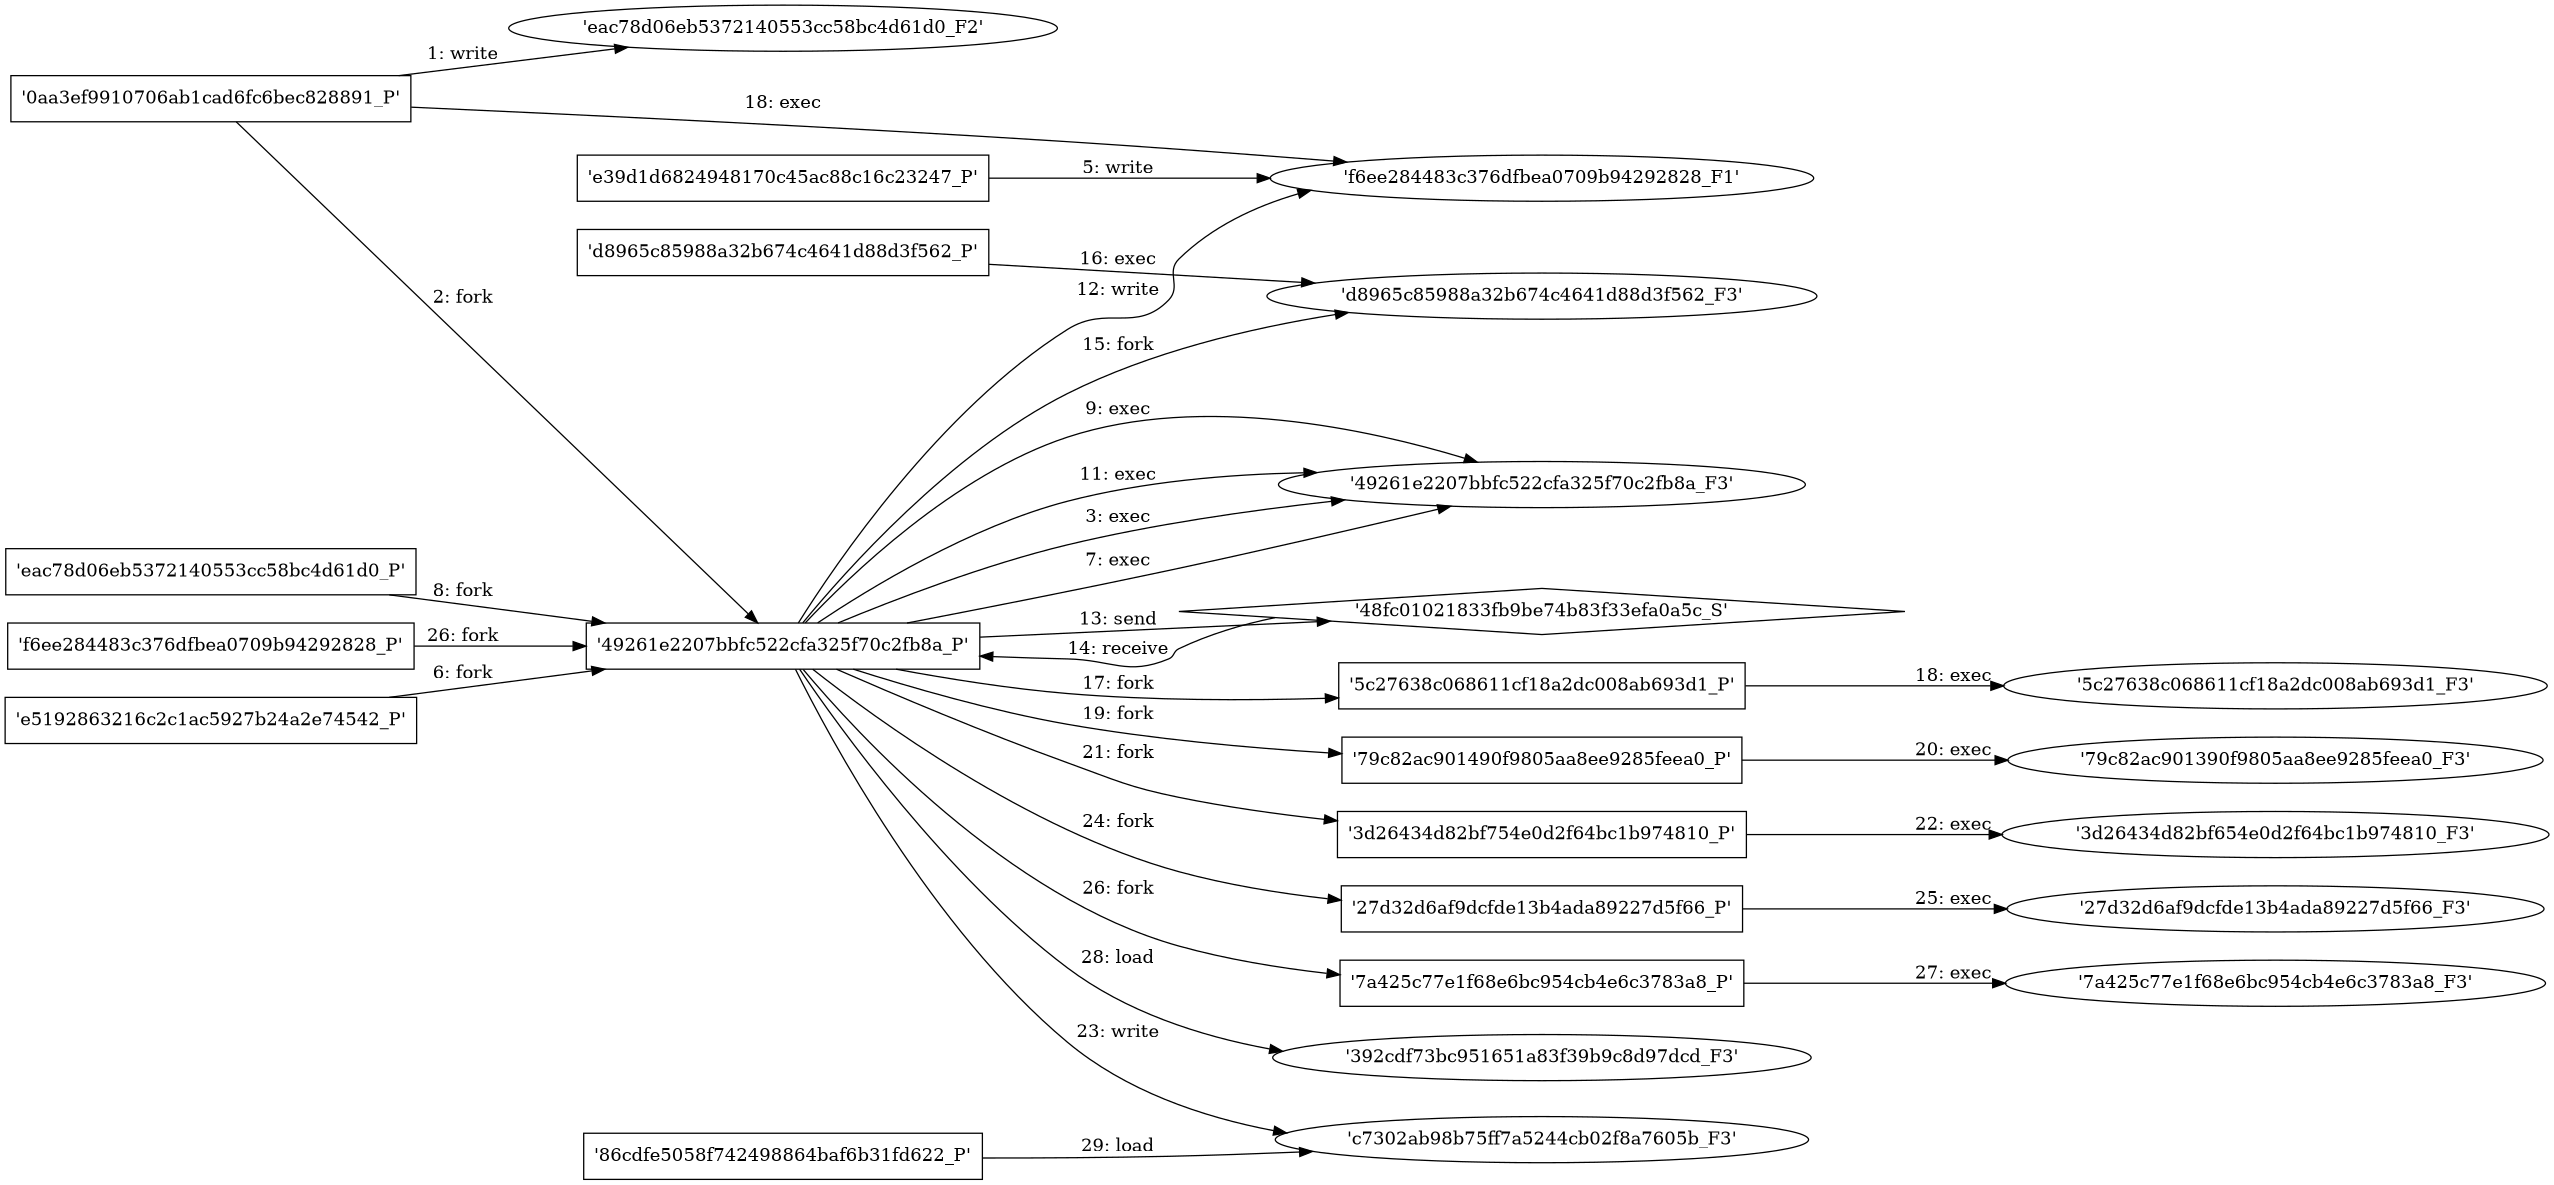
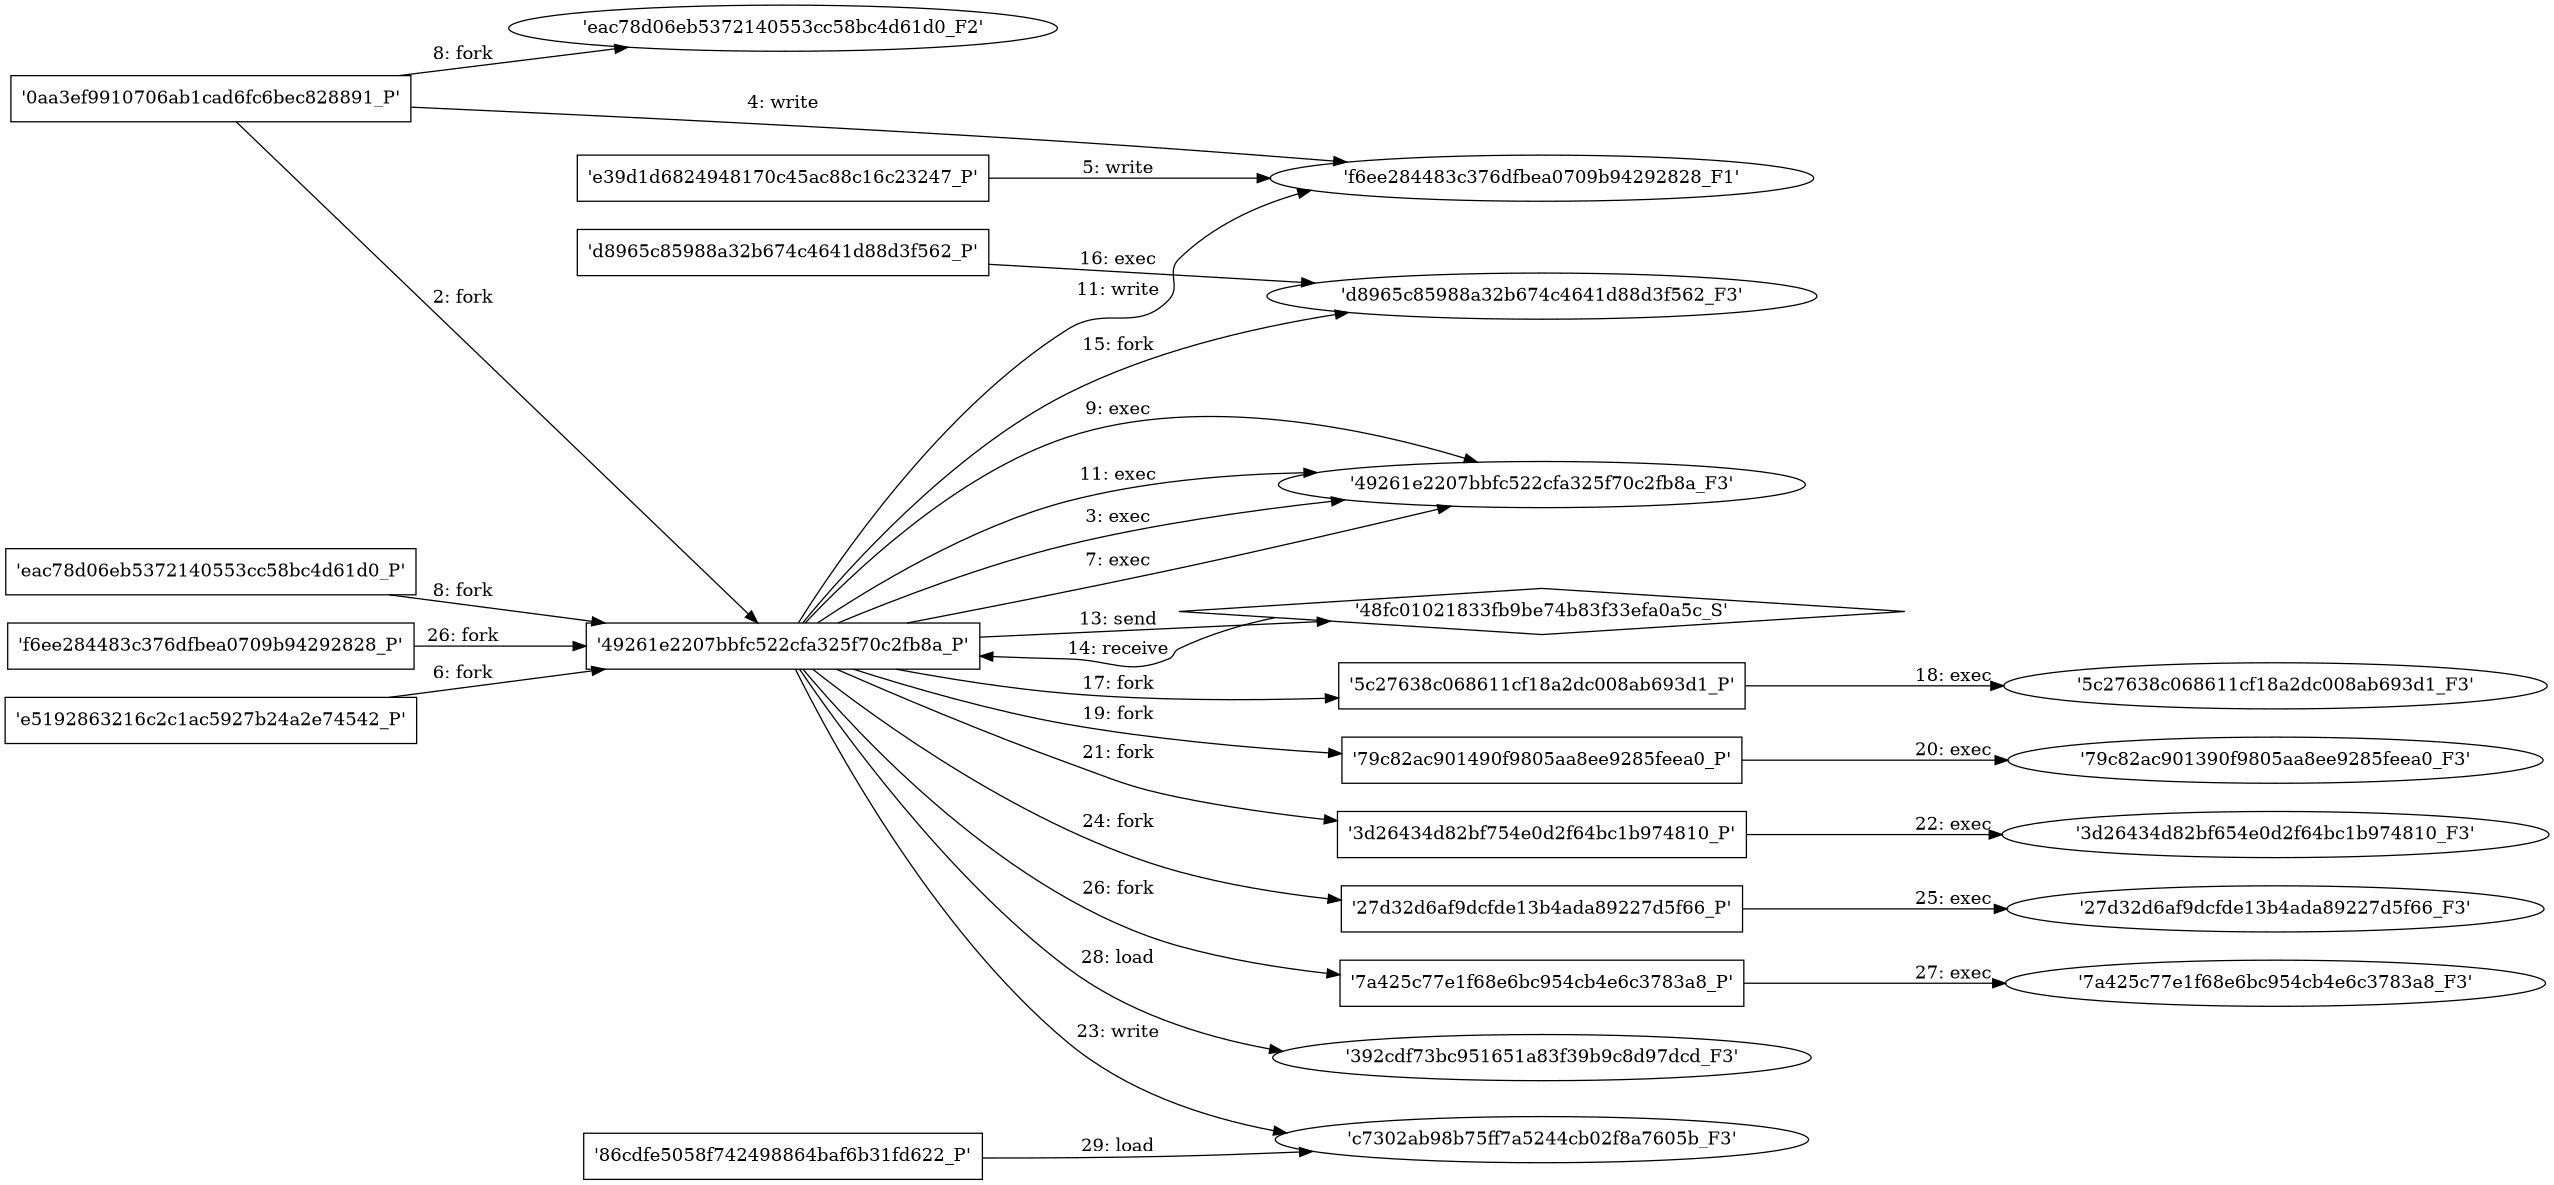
(463, 54) -> (463, 54)
(783, 103) -> (783, 103)
(1118, 290) -> (1118, 290)
